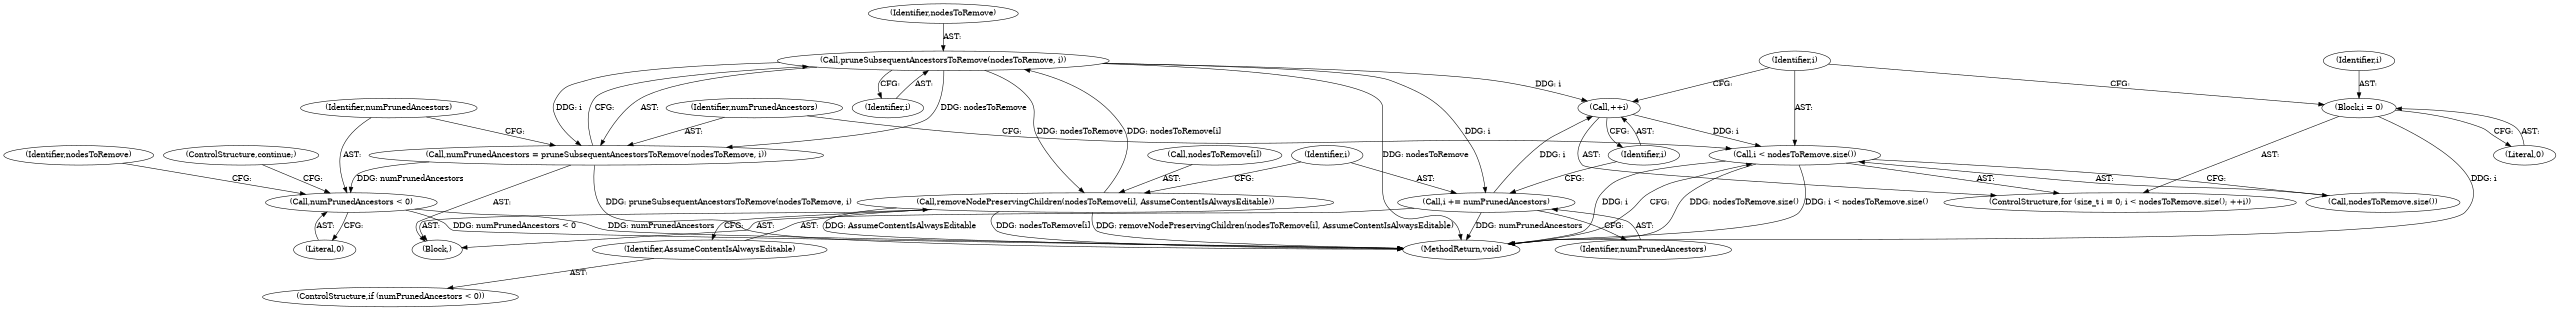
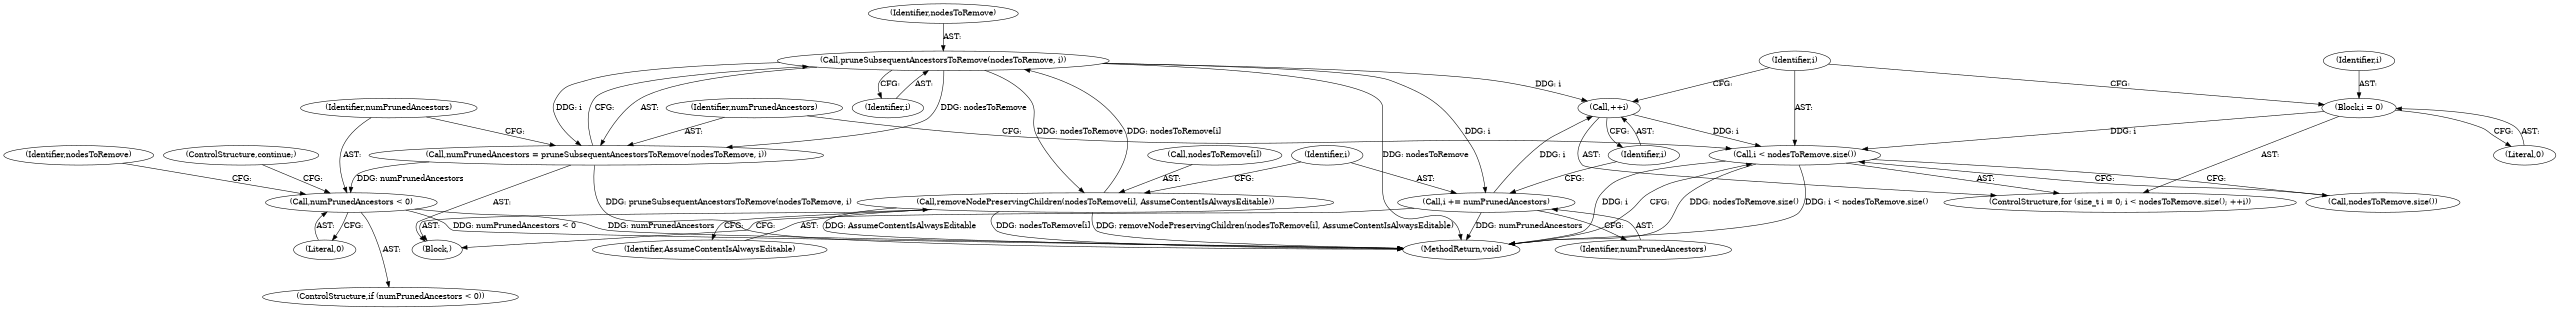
(2106, 179) -> (2106, 179)
(767, 226) -> (767, 226)
(2064, 238) -> (2096, 130)
(553, 273) -> (378, 245)
